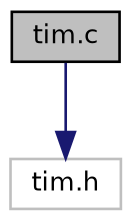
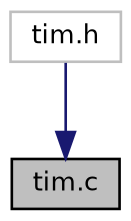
(66, 97) -> (66, 97)
